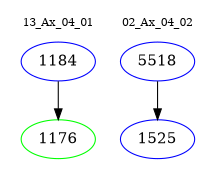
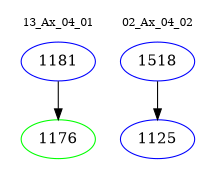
(58, 62) -> (58, 62)
(158, 62) -> (158, 62)
(158, 139) -> (158, 139)
